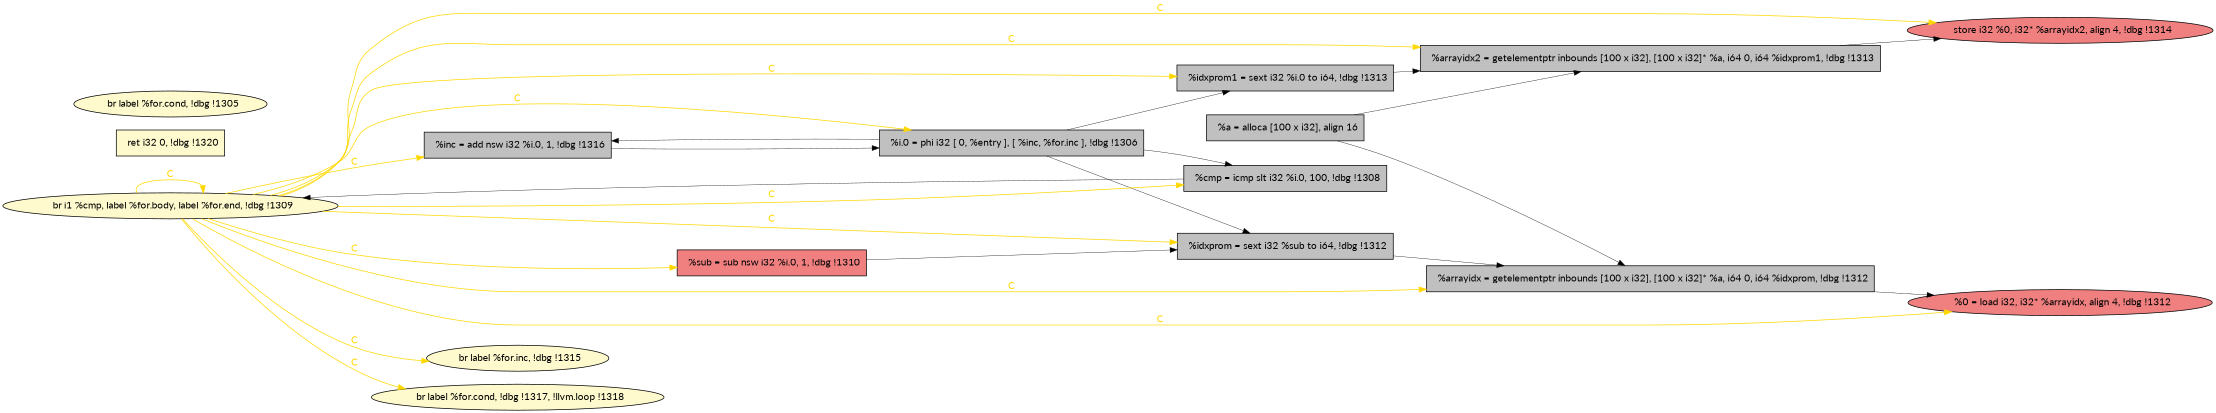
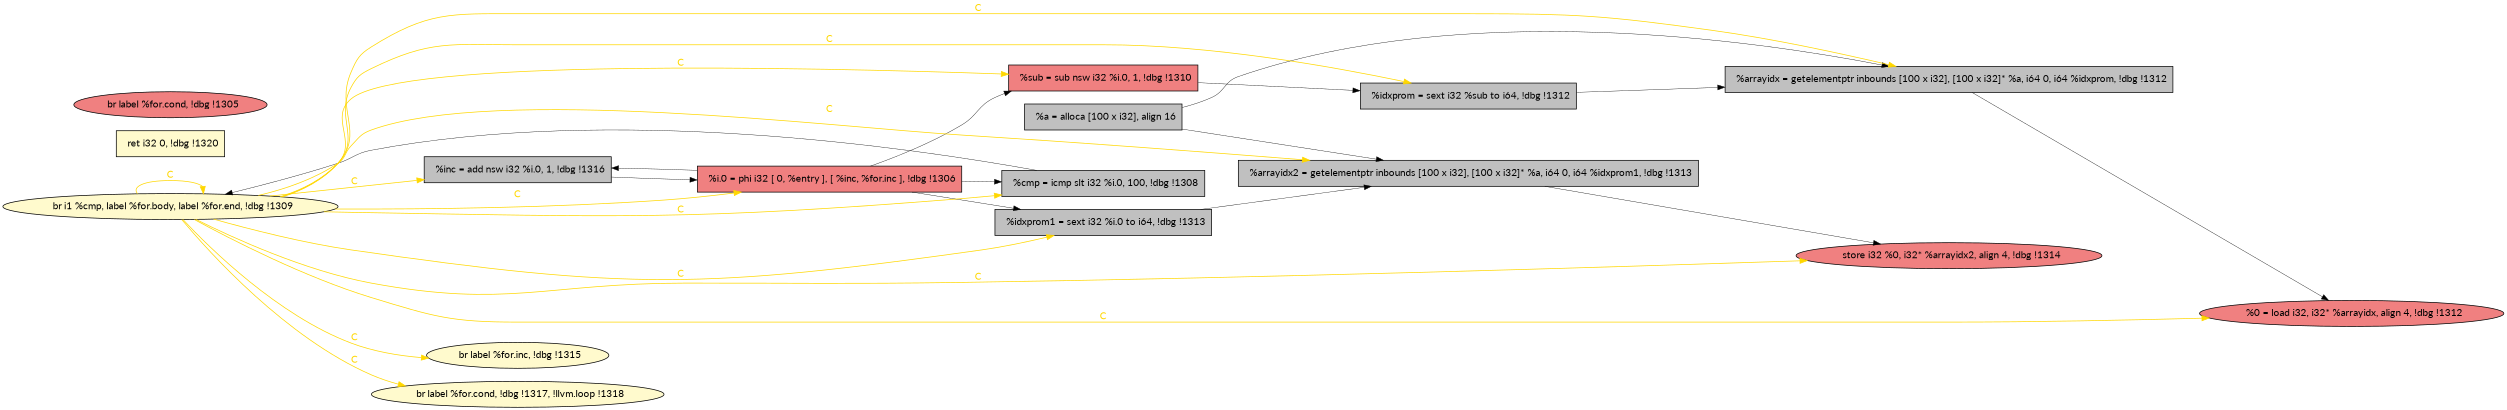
(170, 104) -> (170, 105)
(1012, 143) -> (830, 179)
(1145, 193) -> (938, 138)
